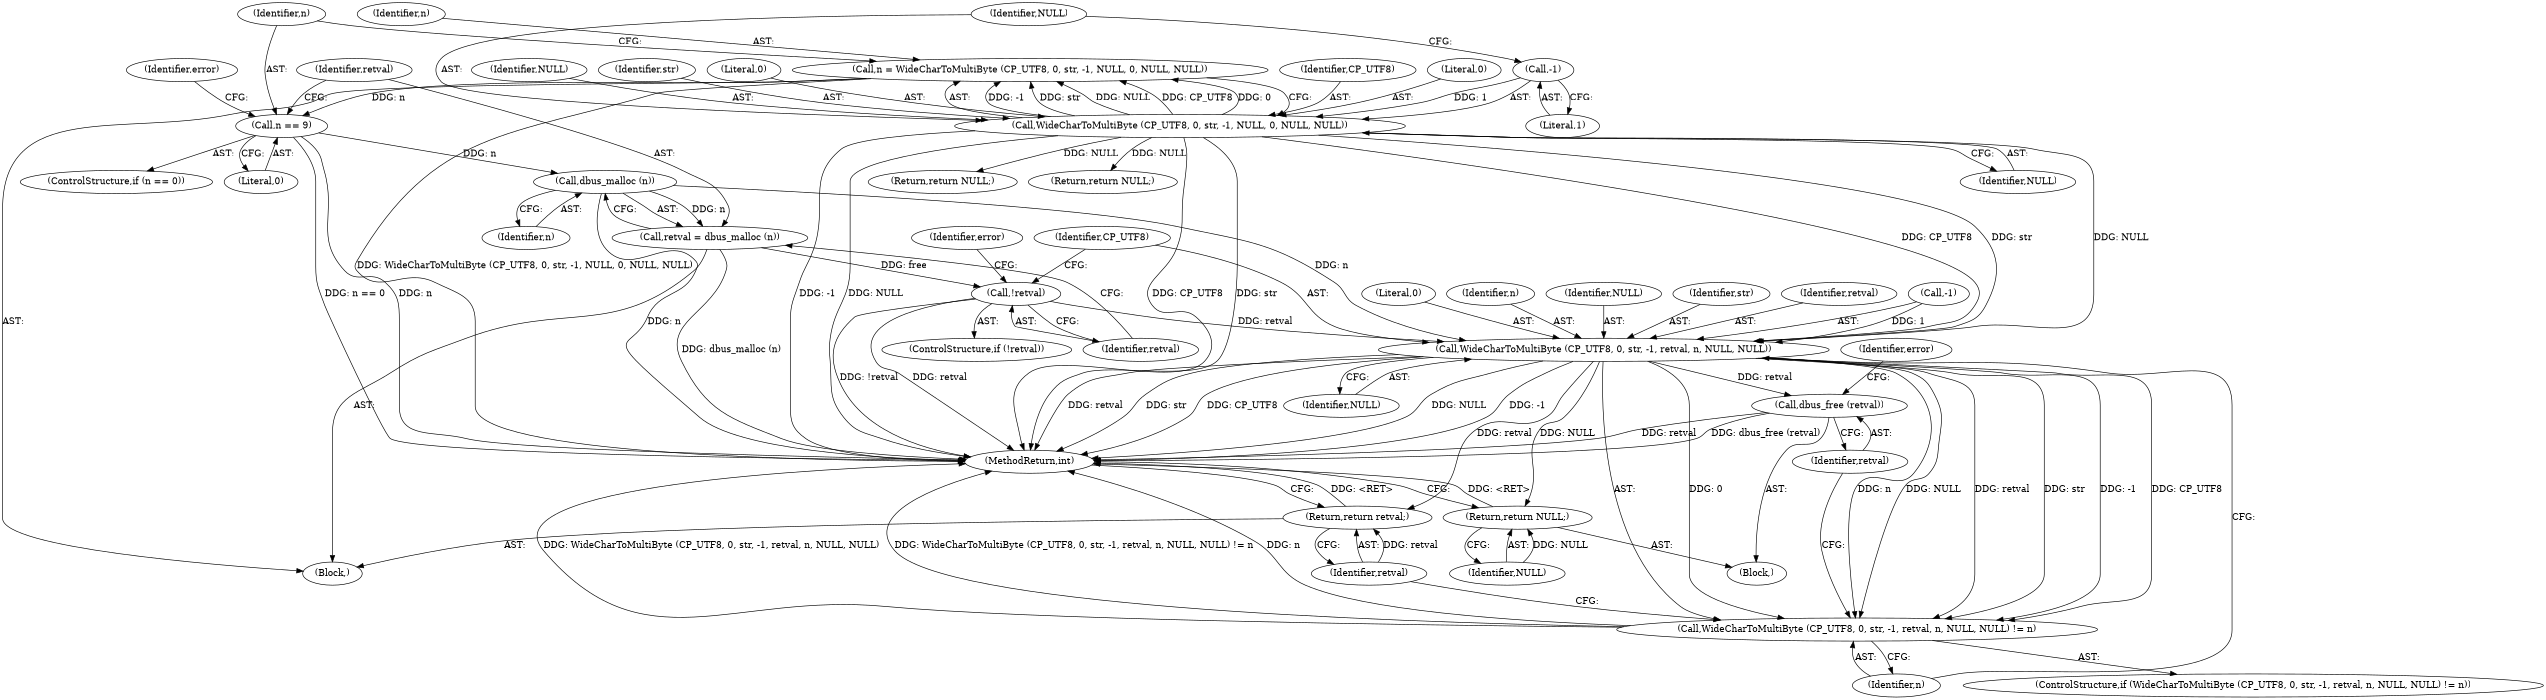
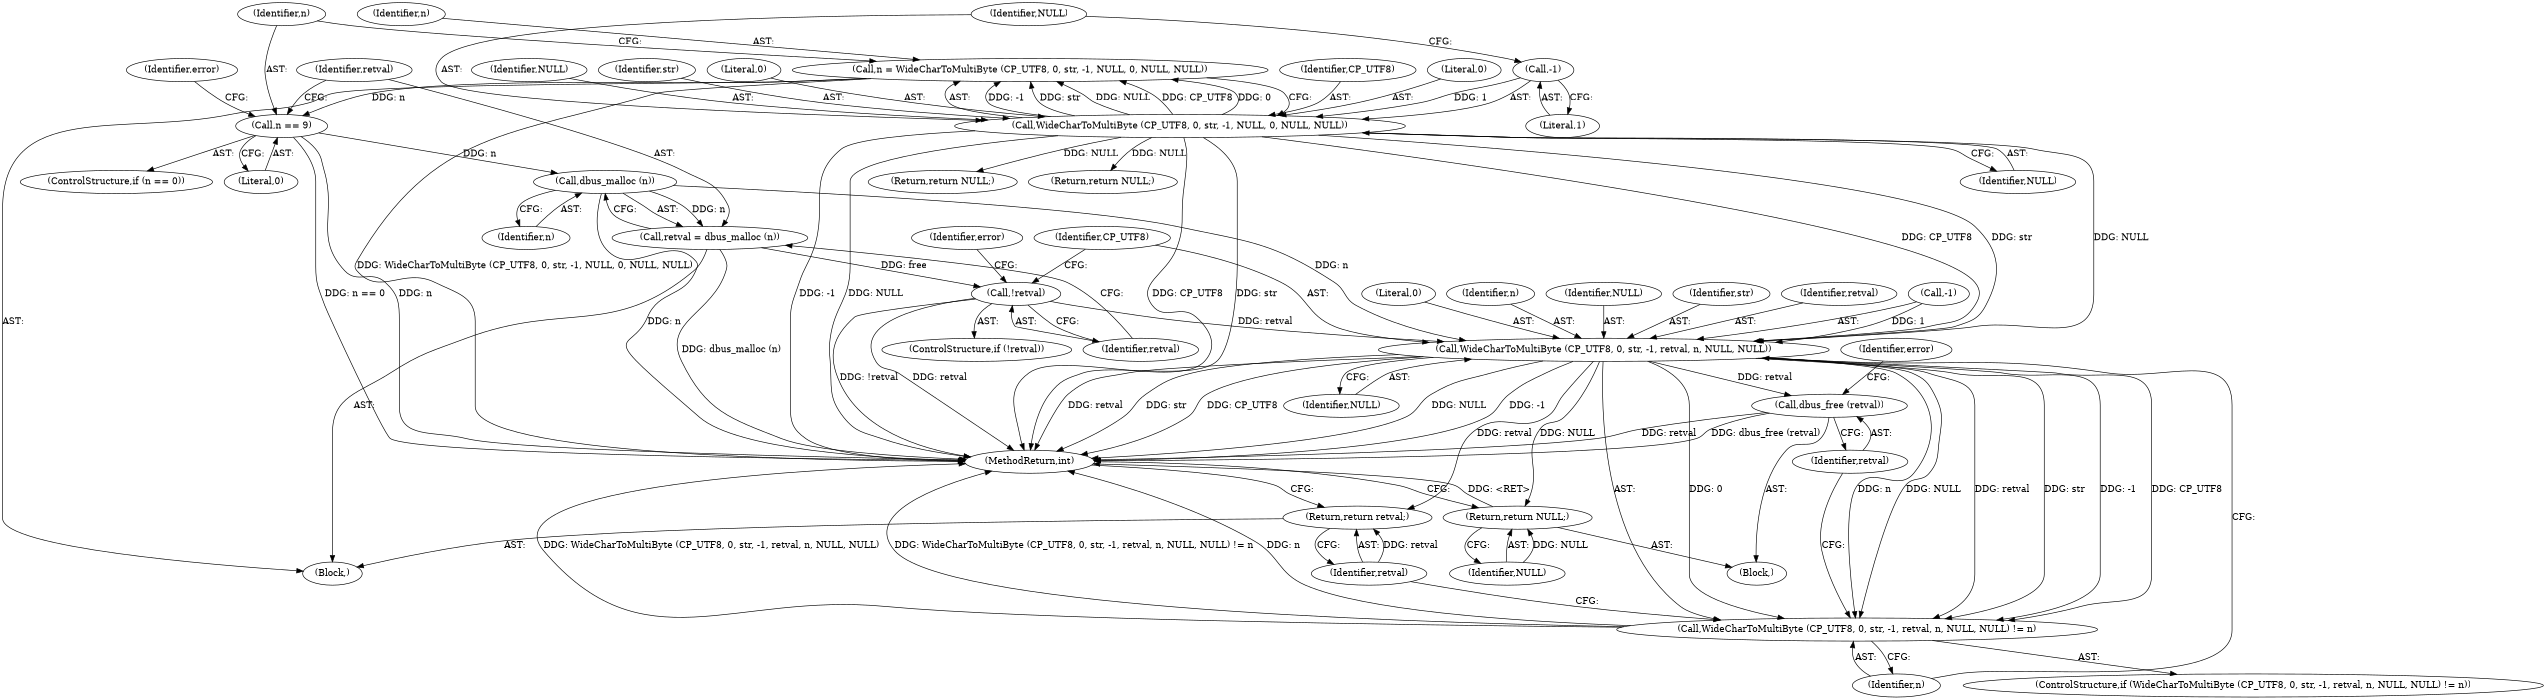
(1265, 474) -> none
